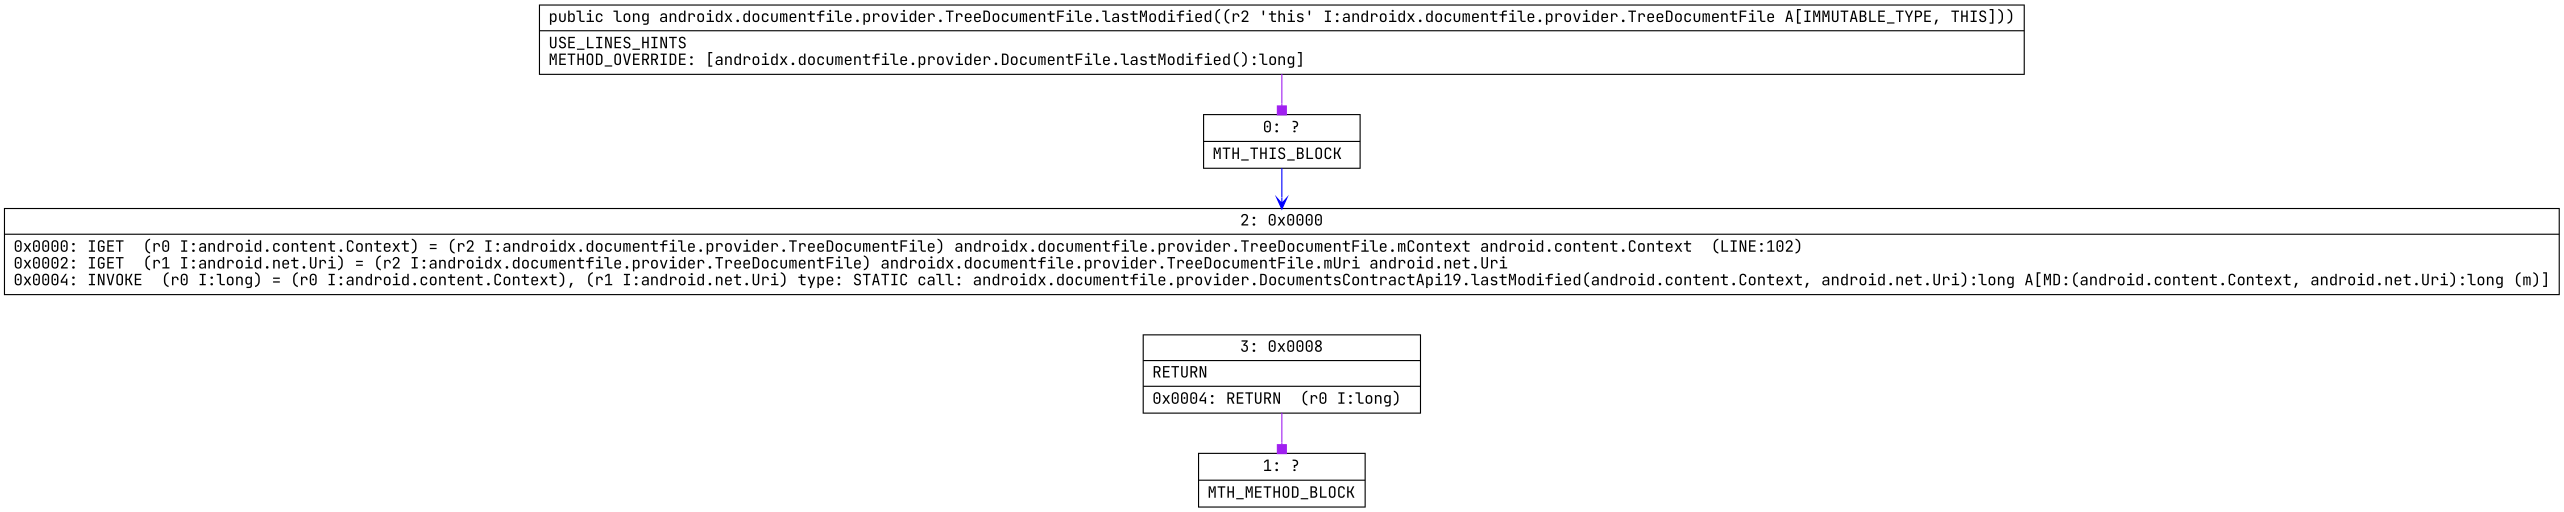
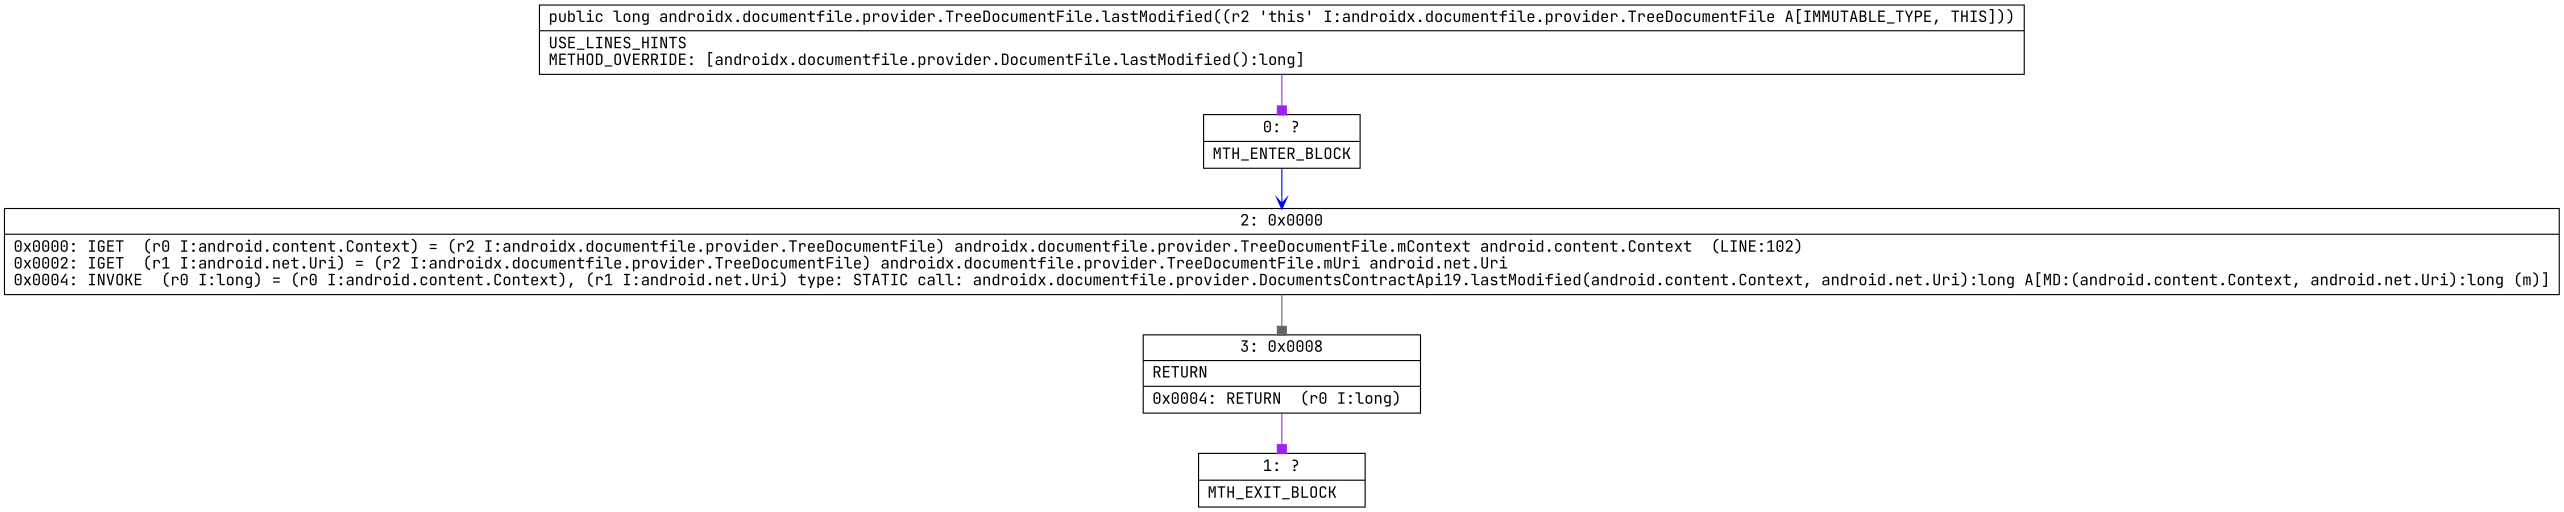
(1277, 154) -> (1282, 154)
none -> (1282, 309)
(1282, 493) -> (1272, 493)
